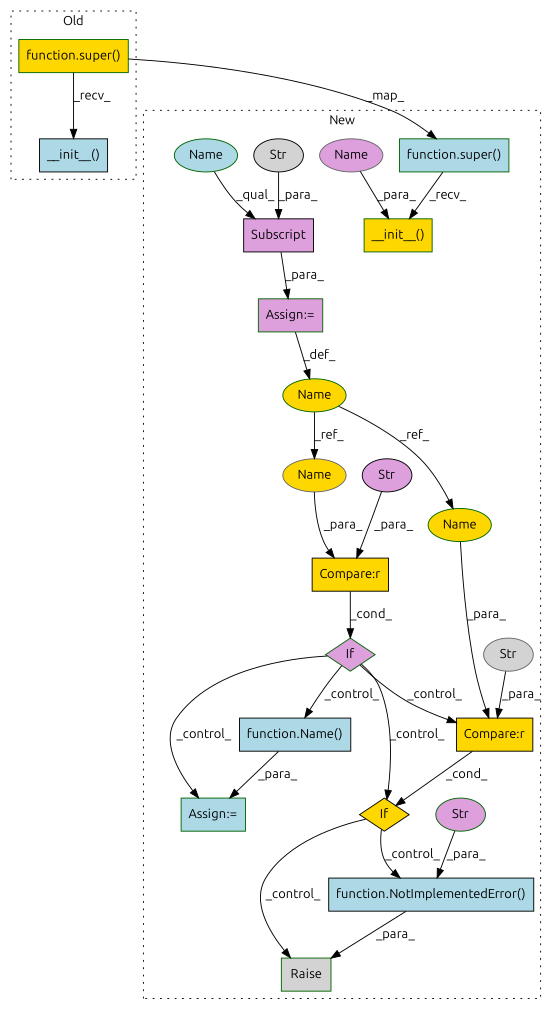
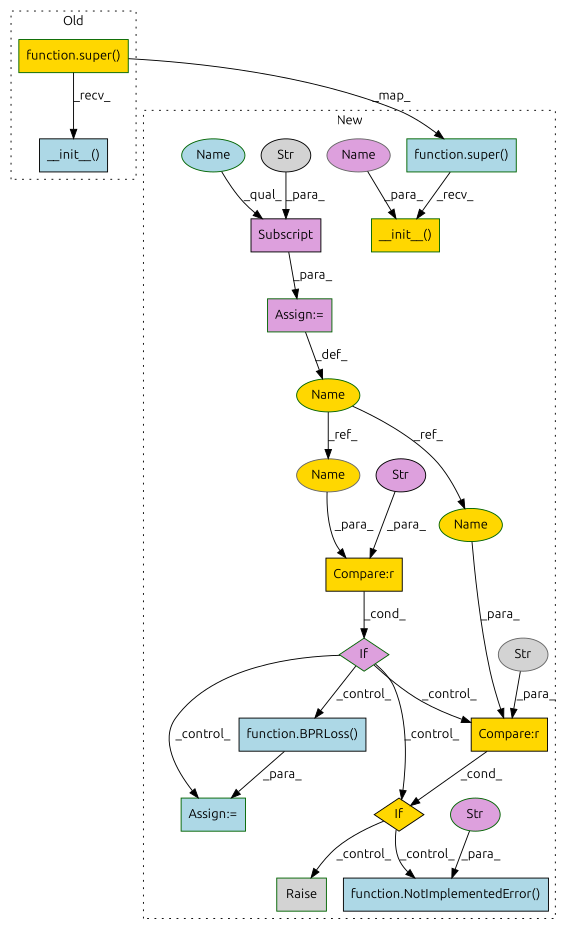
(295, 735) -> (302, 735)
(372, 932) -> none
